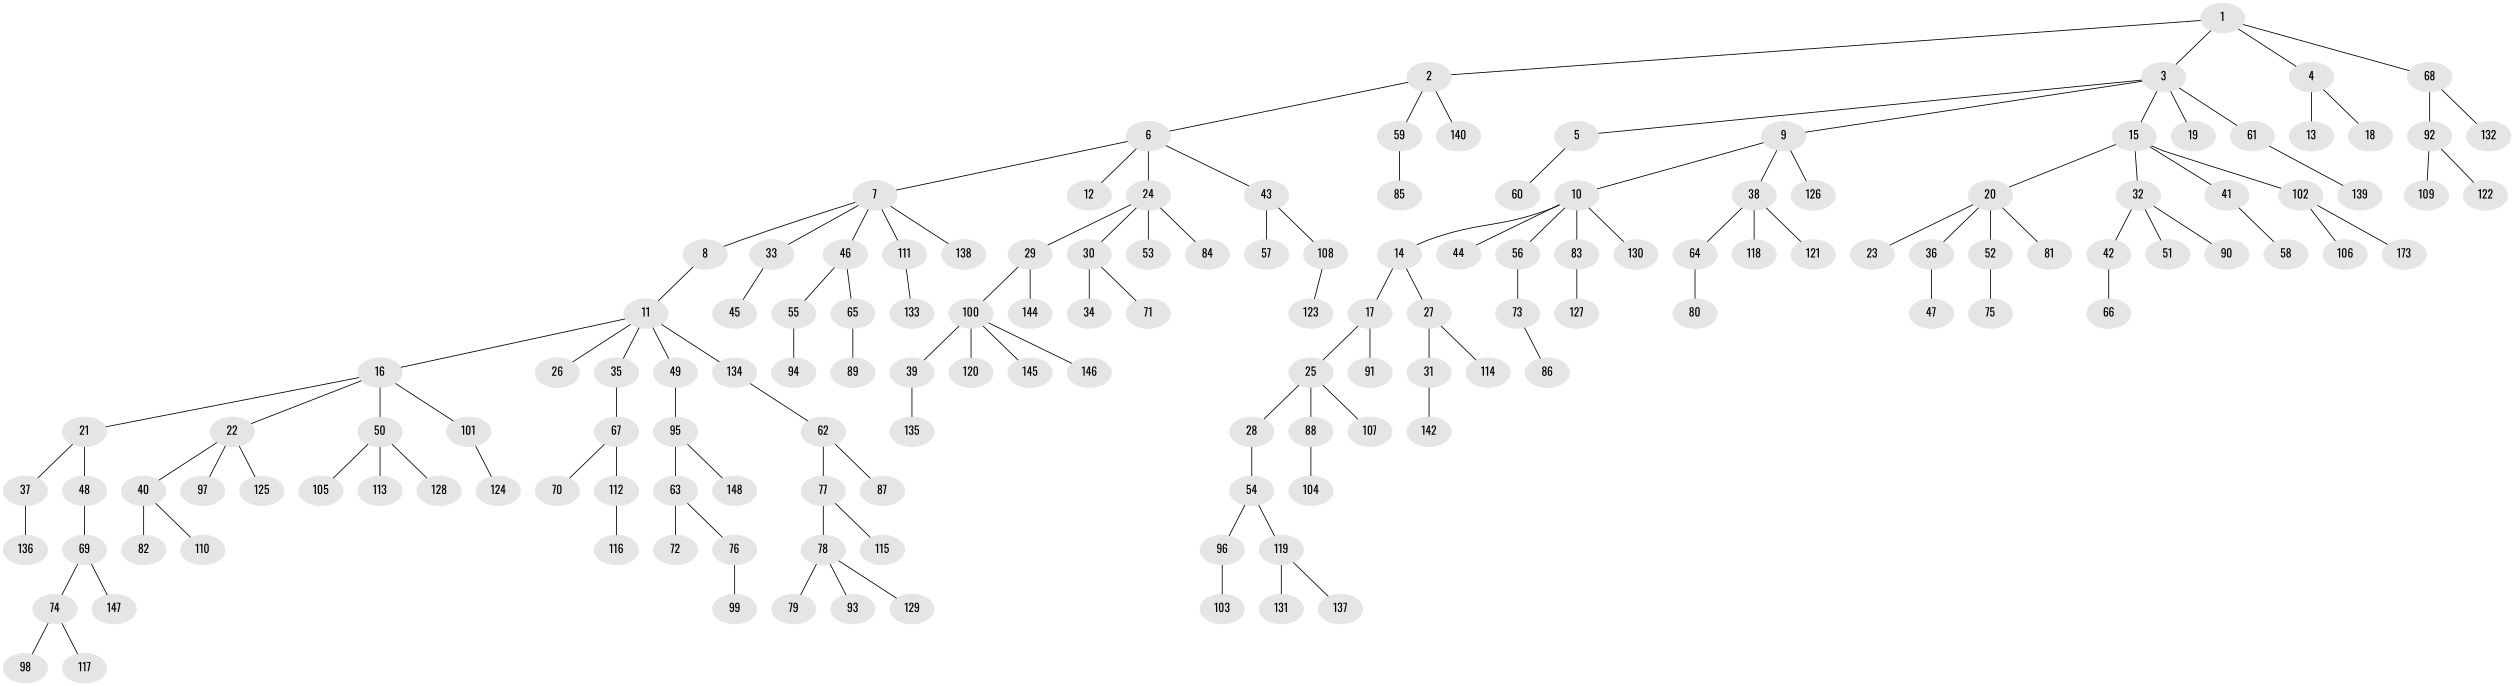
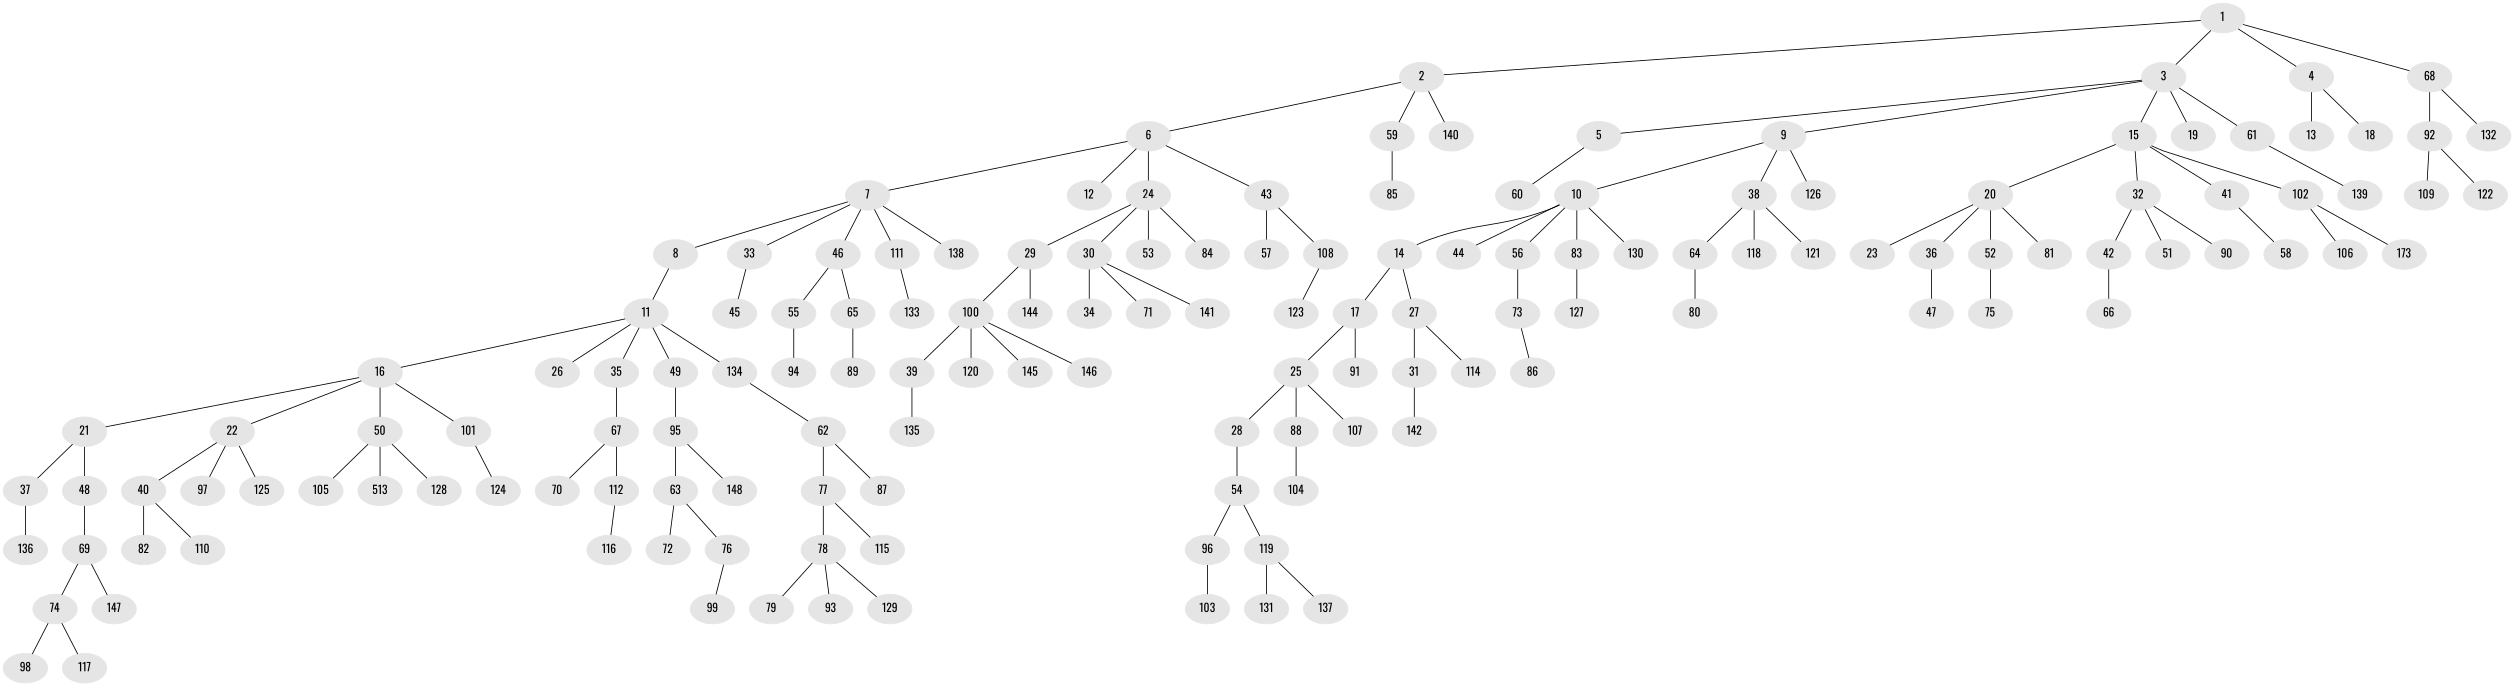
none -> (1207, 314)
(380, 491) -> (380, 491)
